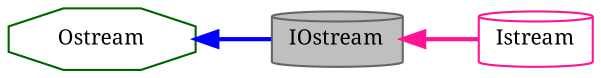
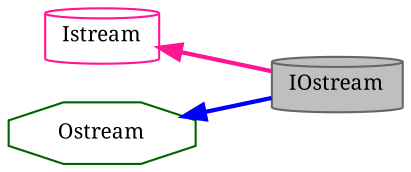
(451, 39) -> (226, 62)
